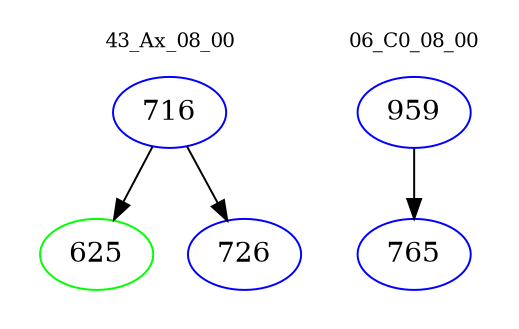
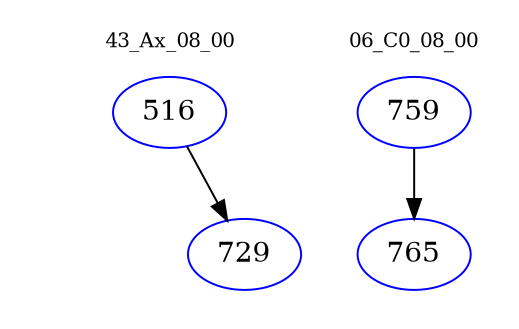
(170, 112) -> (170, 112)
(414, 112) -> (414, 112)
(97, 254) -> none
(245, 254) -> (245, 254)
